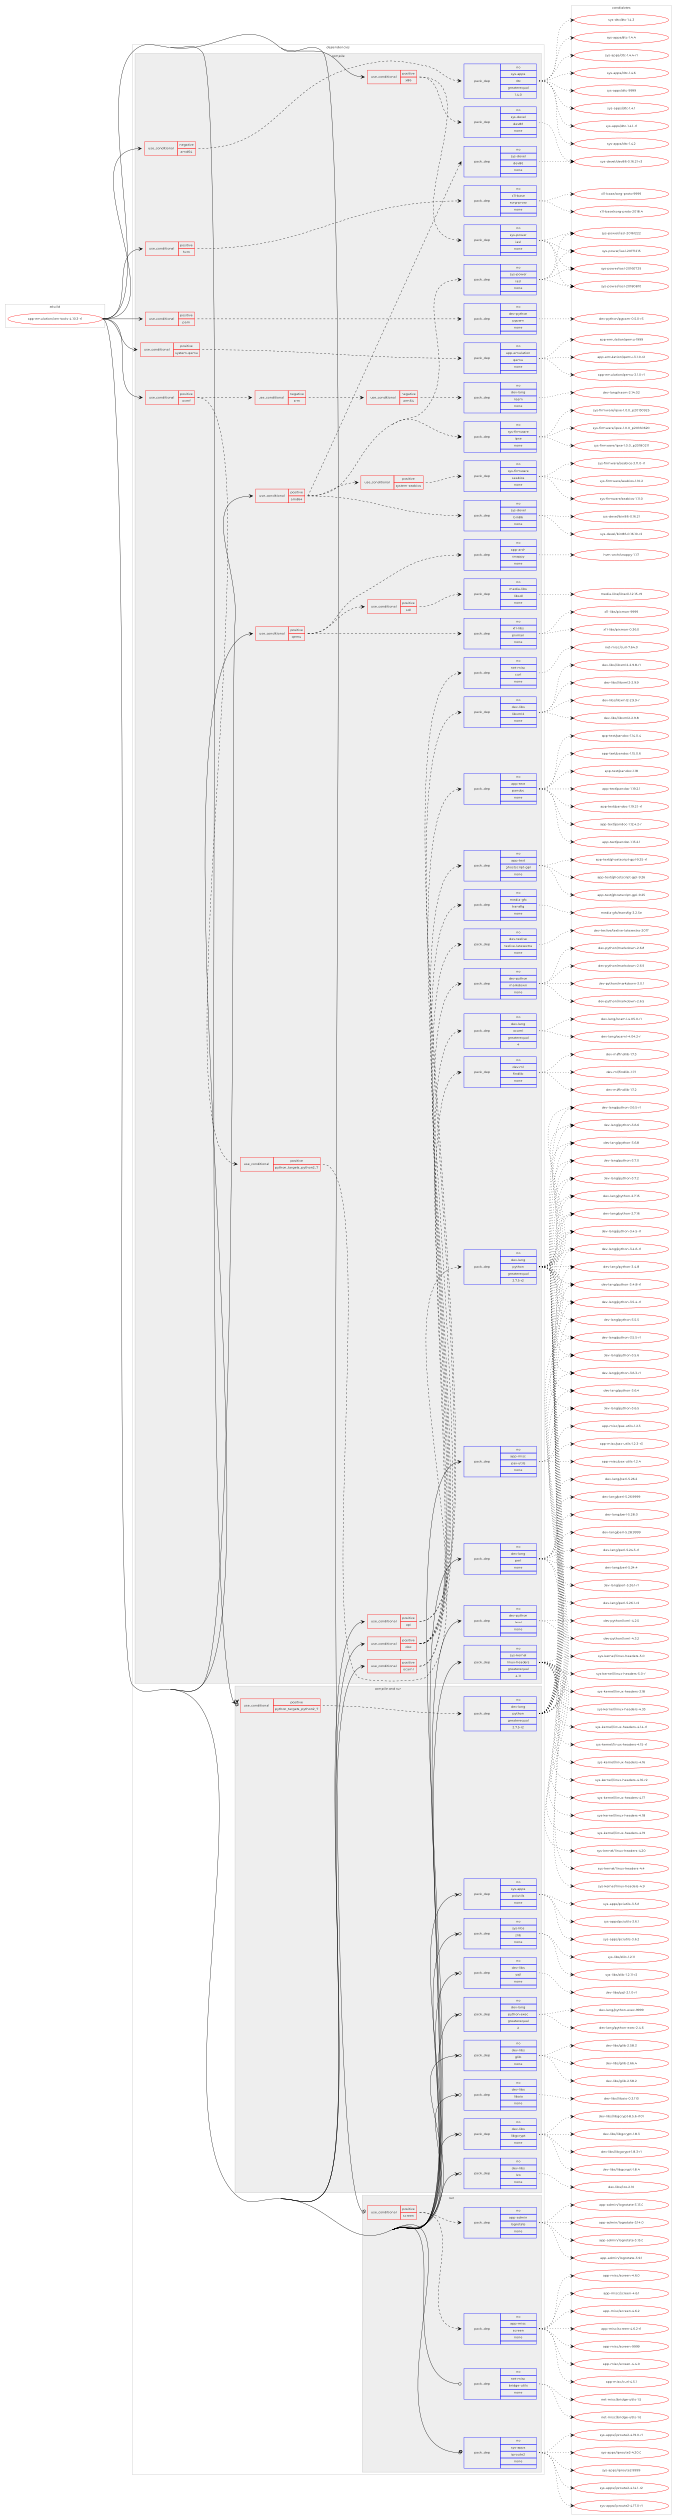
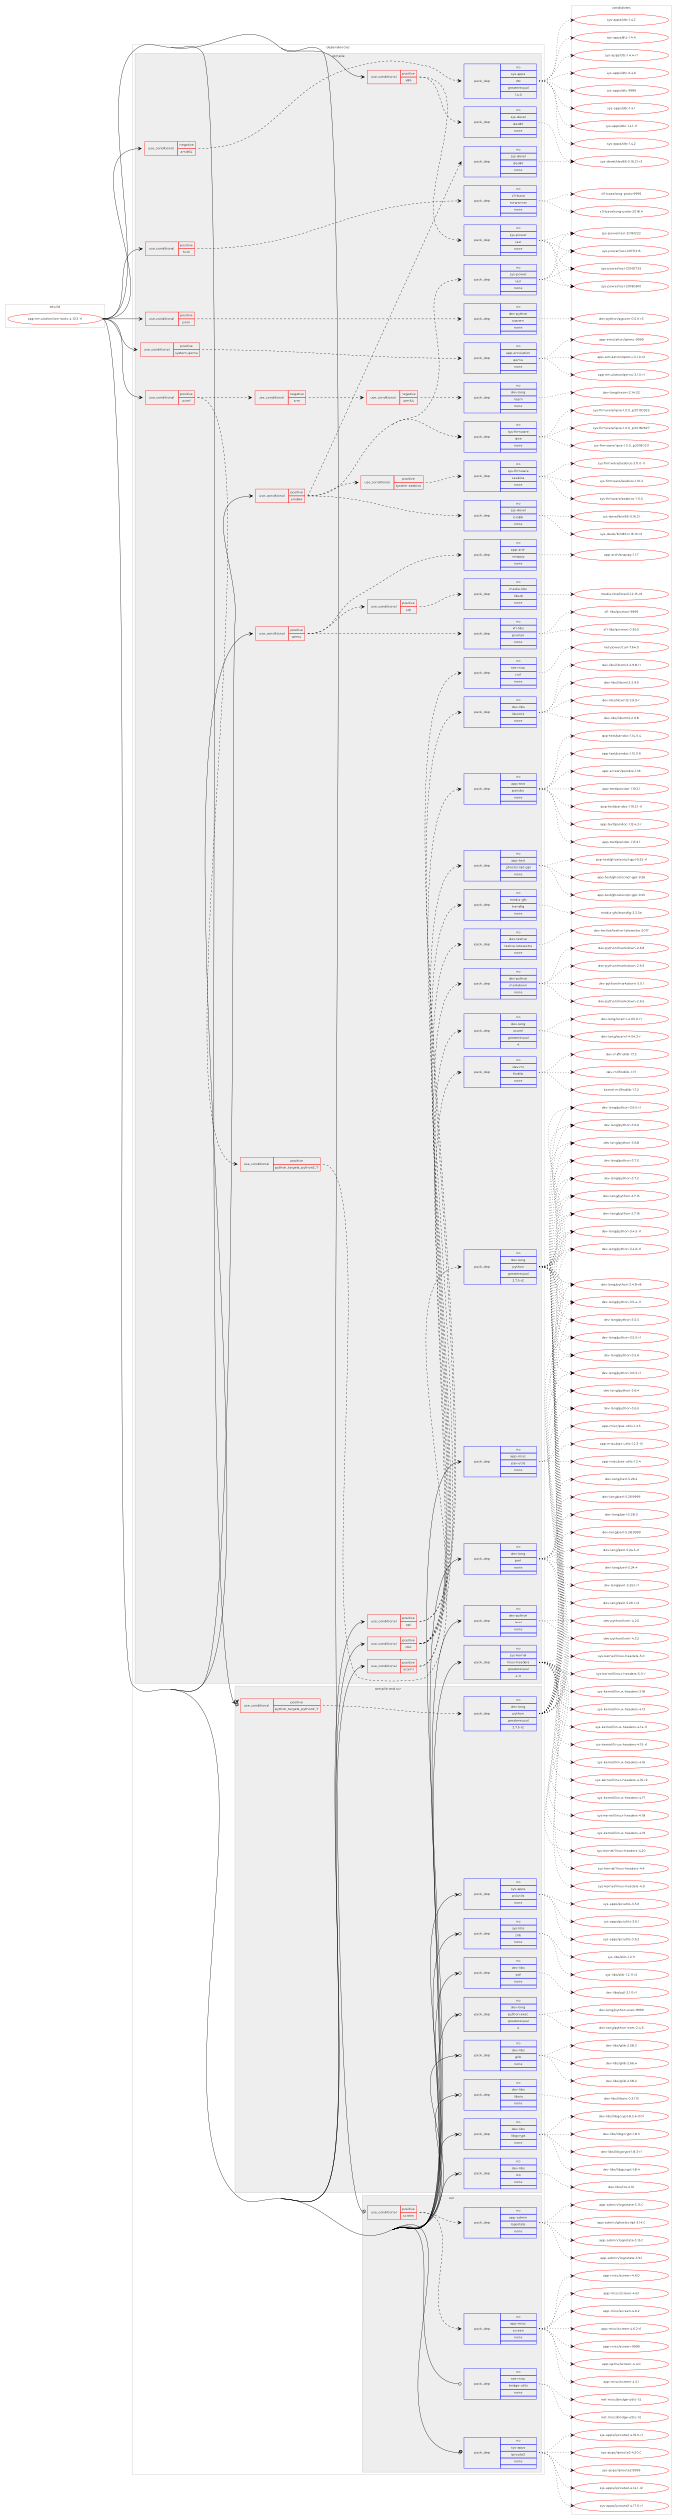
(621, 20) -> (621, 20)
(621, 73) -> (621, 73)
(621, 340) -> (621, 340)
(621, 428) -> (621, 428)
(621, 555) -> (621, 555)
(621, 647) -> (621, 647)
(621, 771) -> (621, 771)
(621, 1090) -> (621, 1090)
(621, 1267) -> none
(621, 1285) -> (621, 1285)
(621, 1709) -> (621, 1709)
(621, 2223) -> (621, 2223)
(621, 2364) -> (621, 2364)
(621, 2382) -> (621, 2382)
